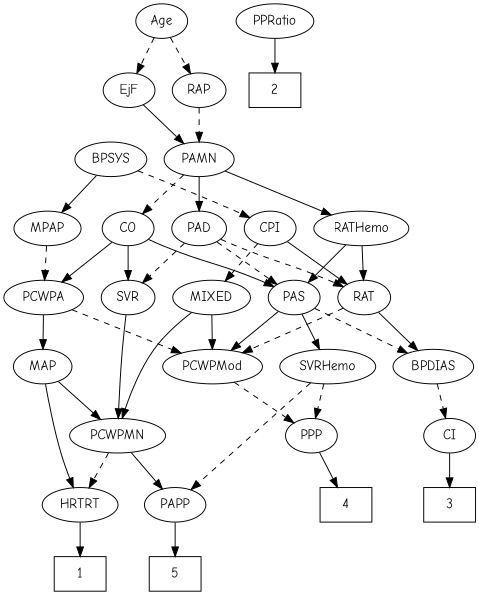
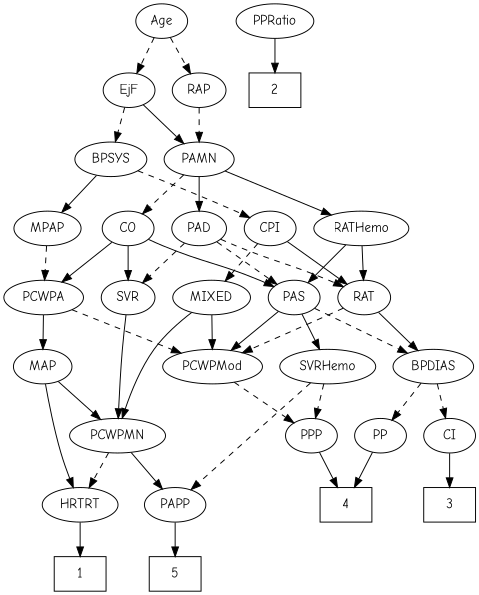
none -> (121, 120)
none -> (381, 436)
